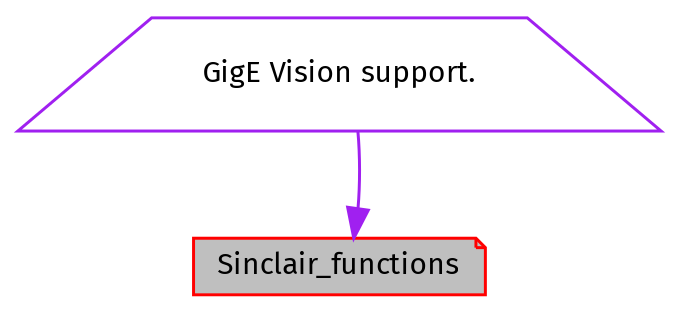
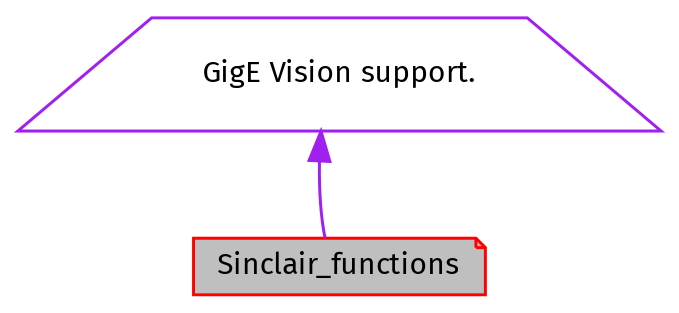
(360, 170) -> (320, 200)
